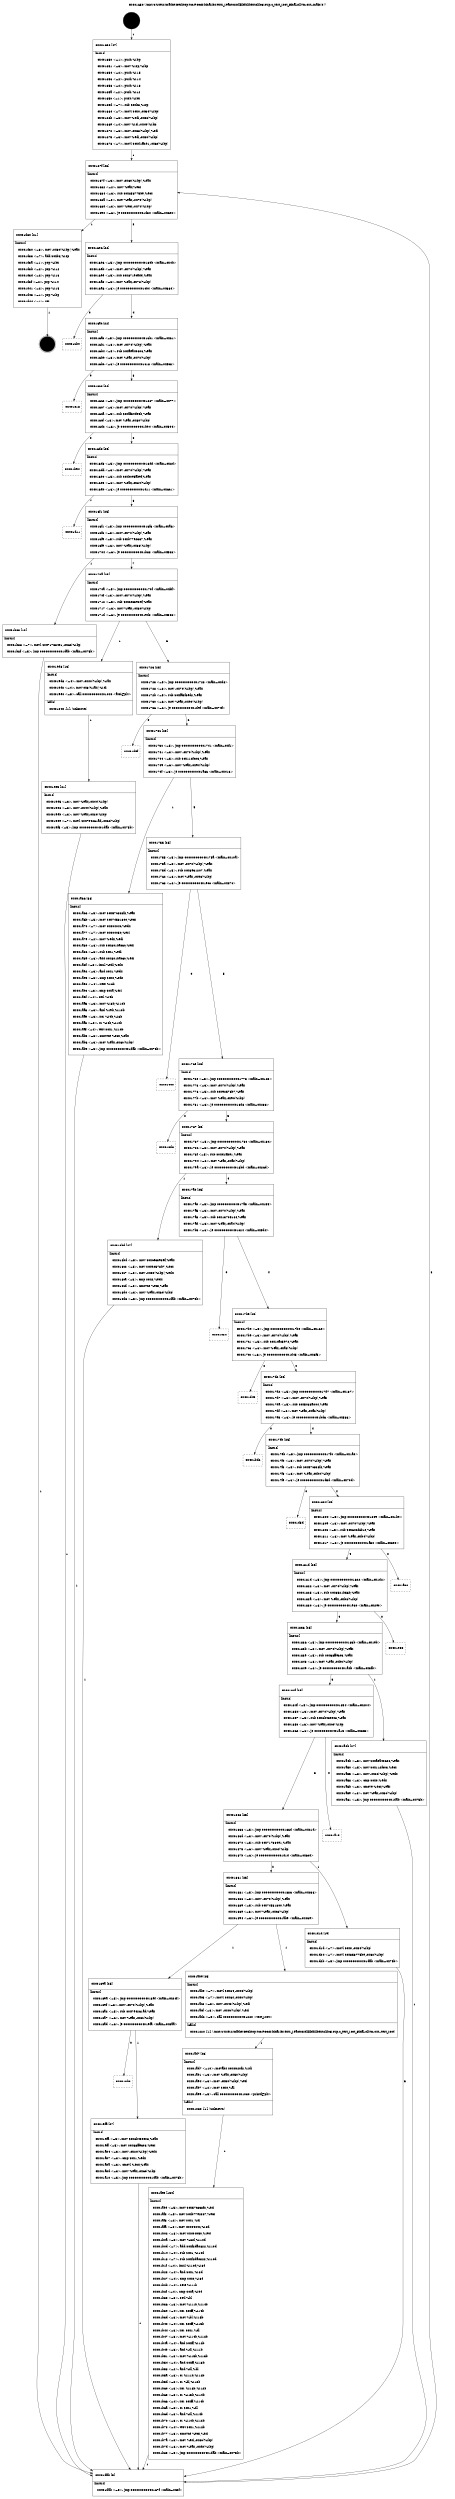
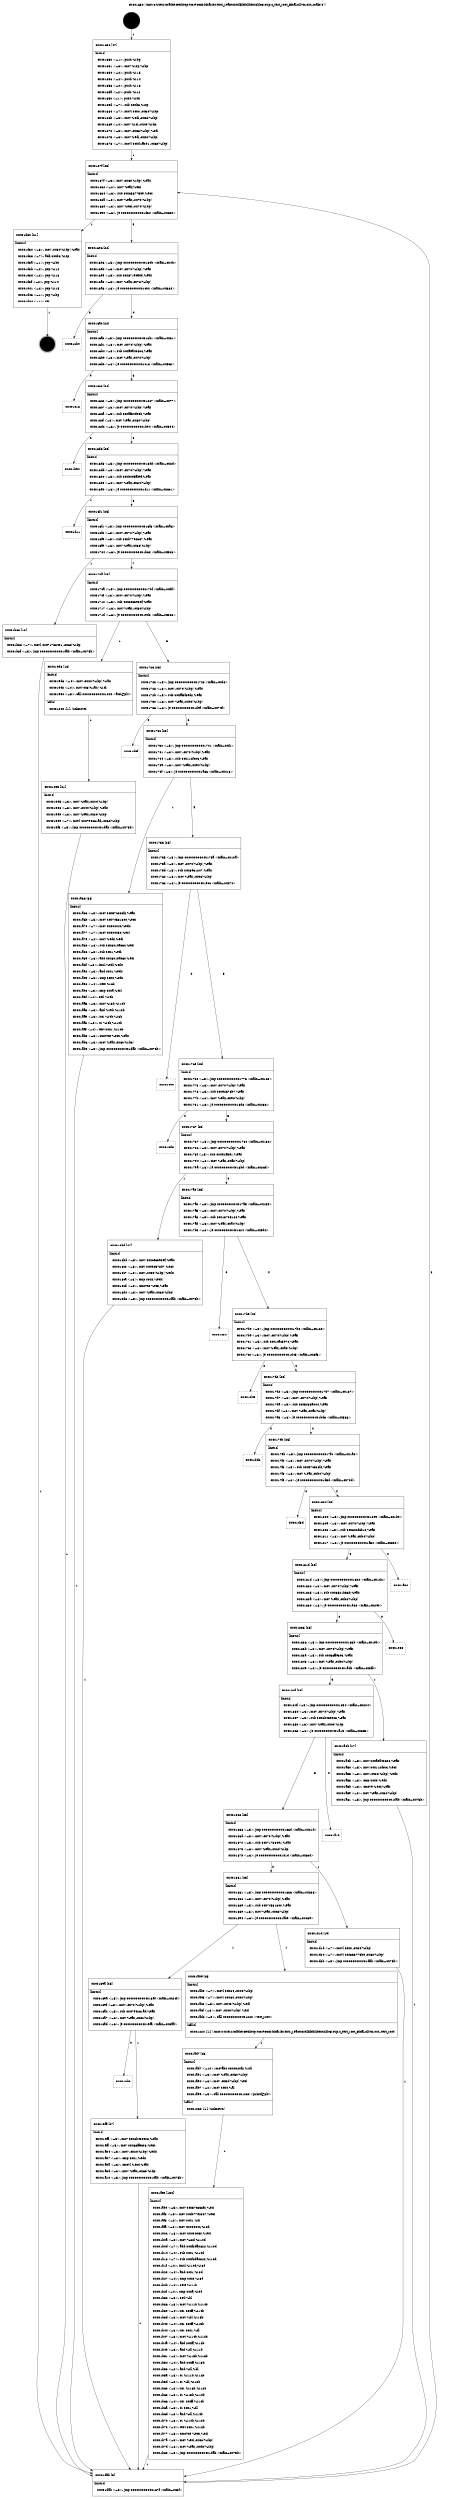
(404, 2082) -> (404, 2082)
